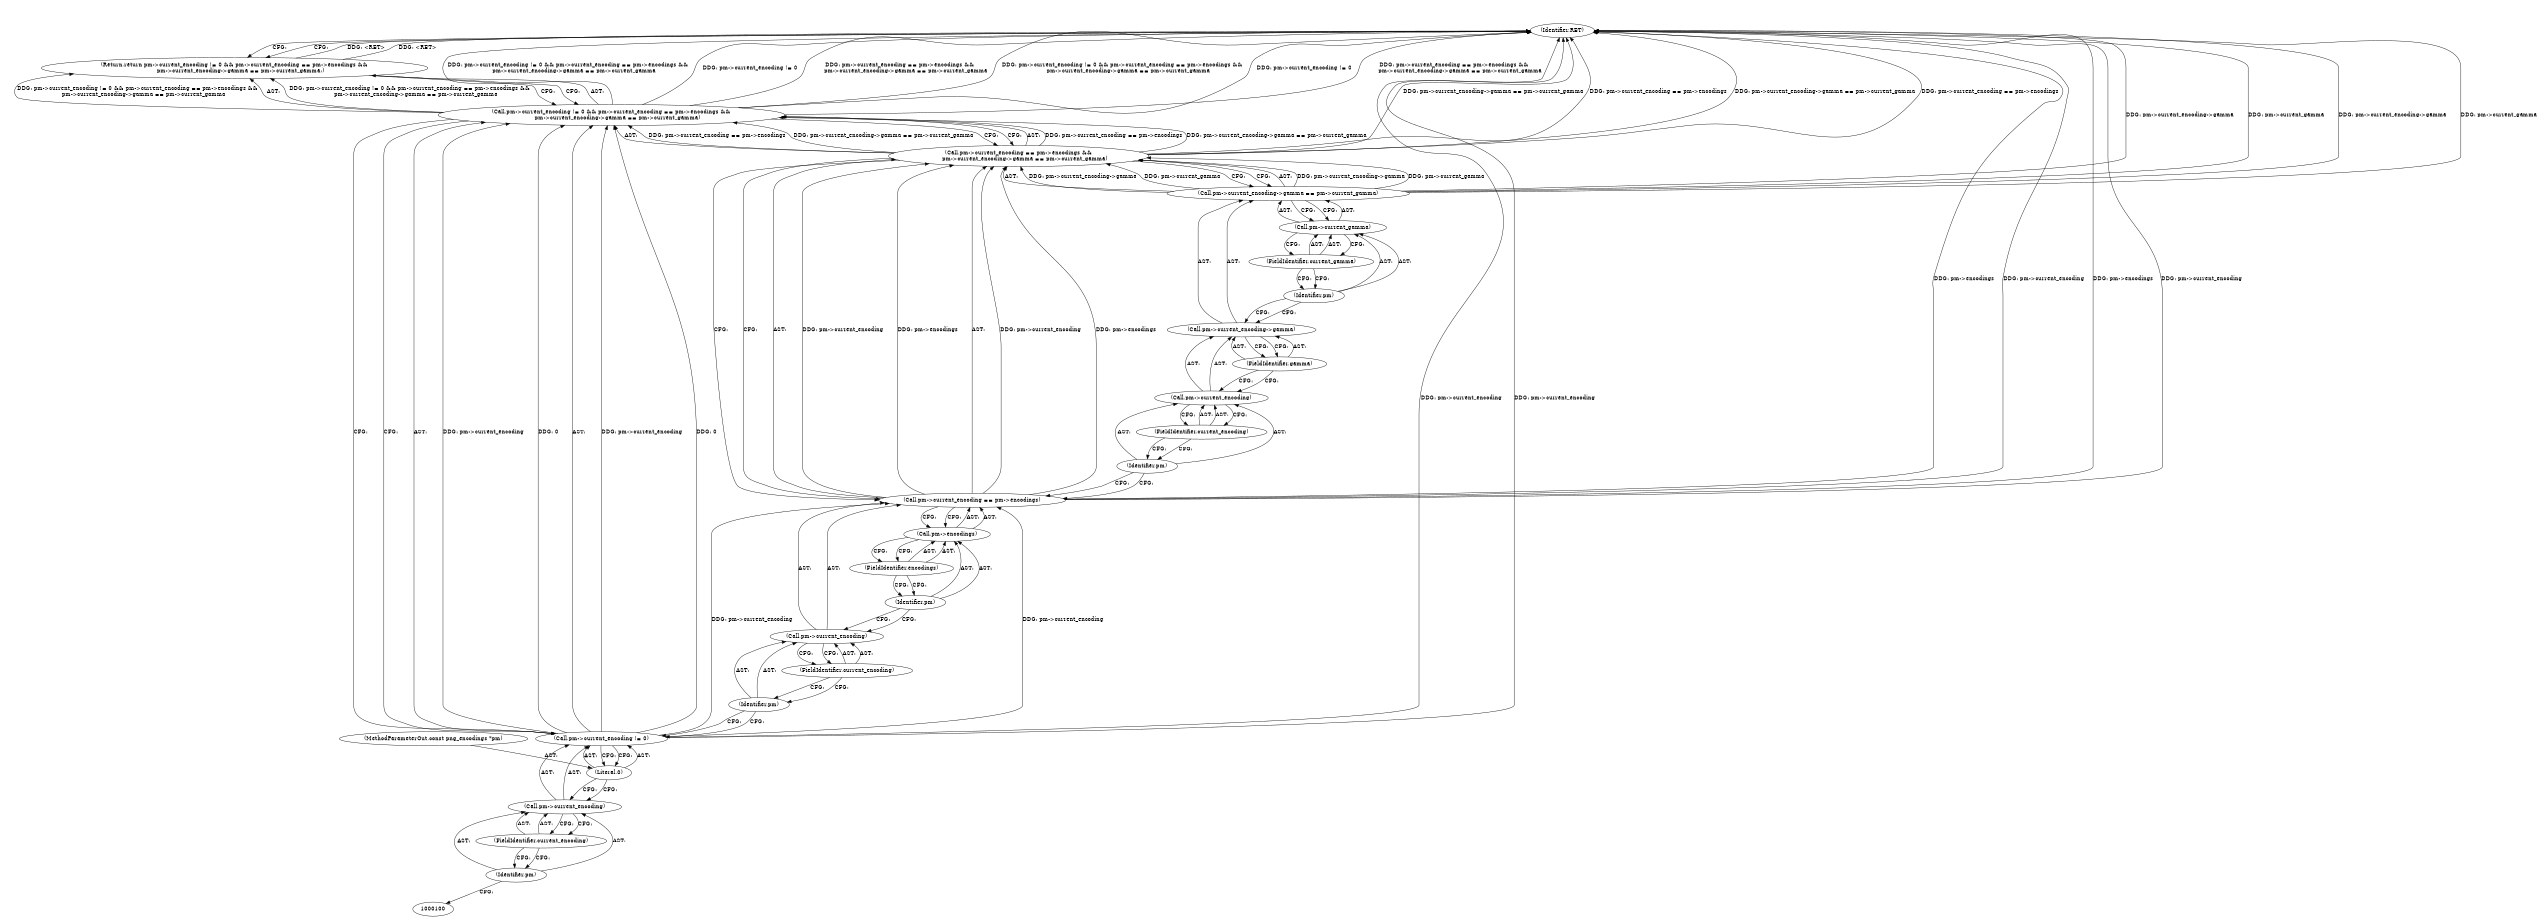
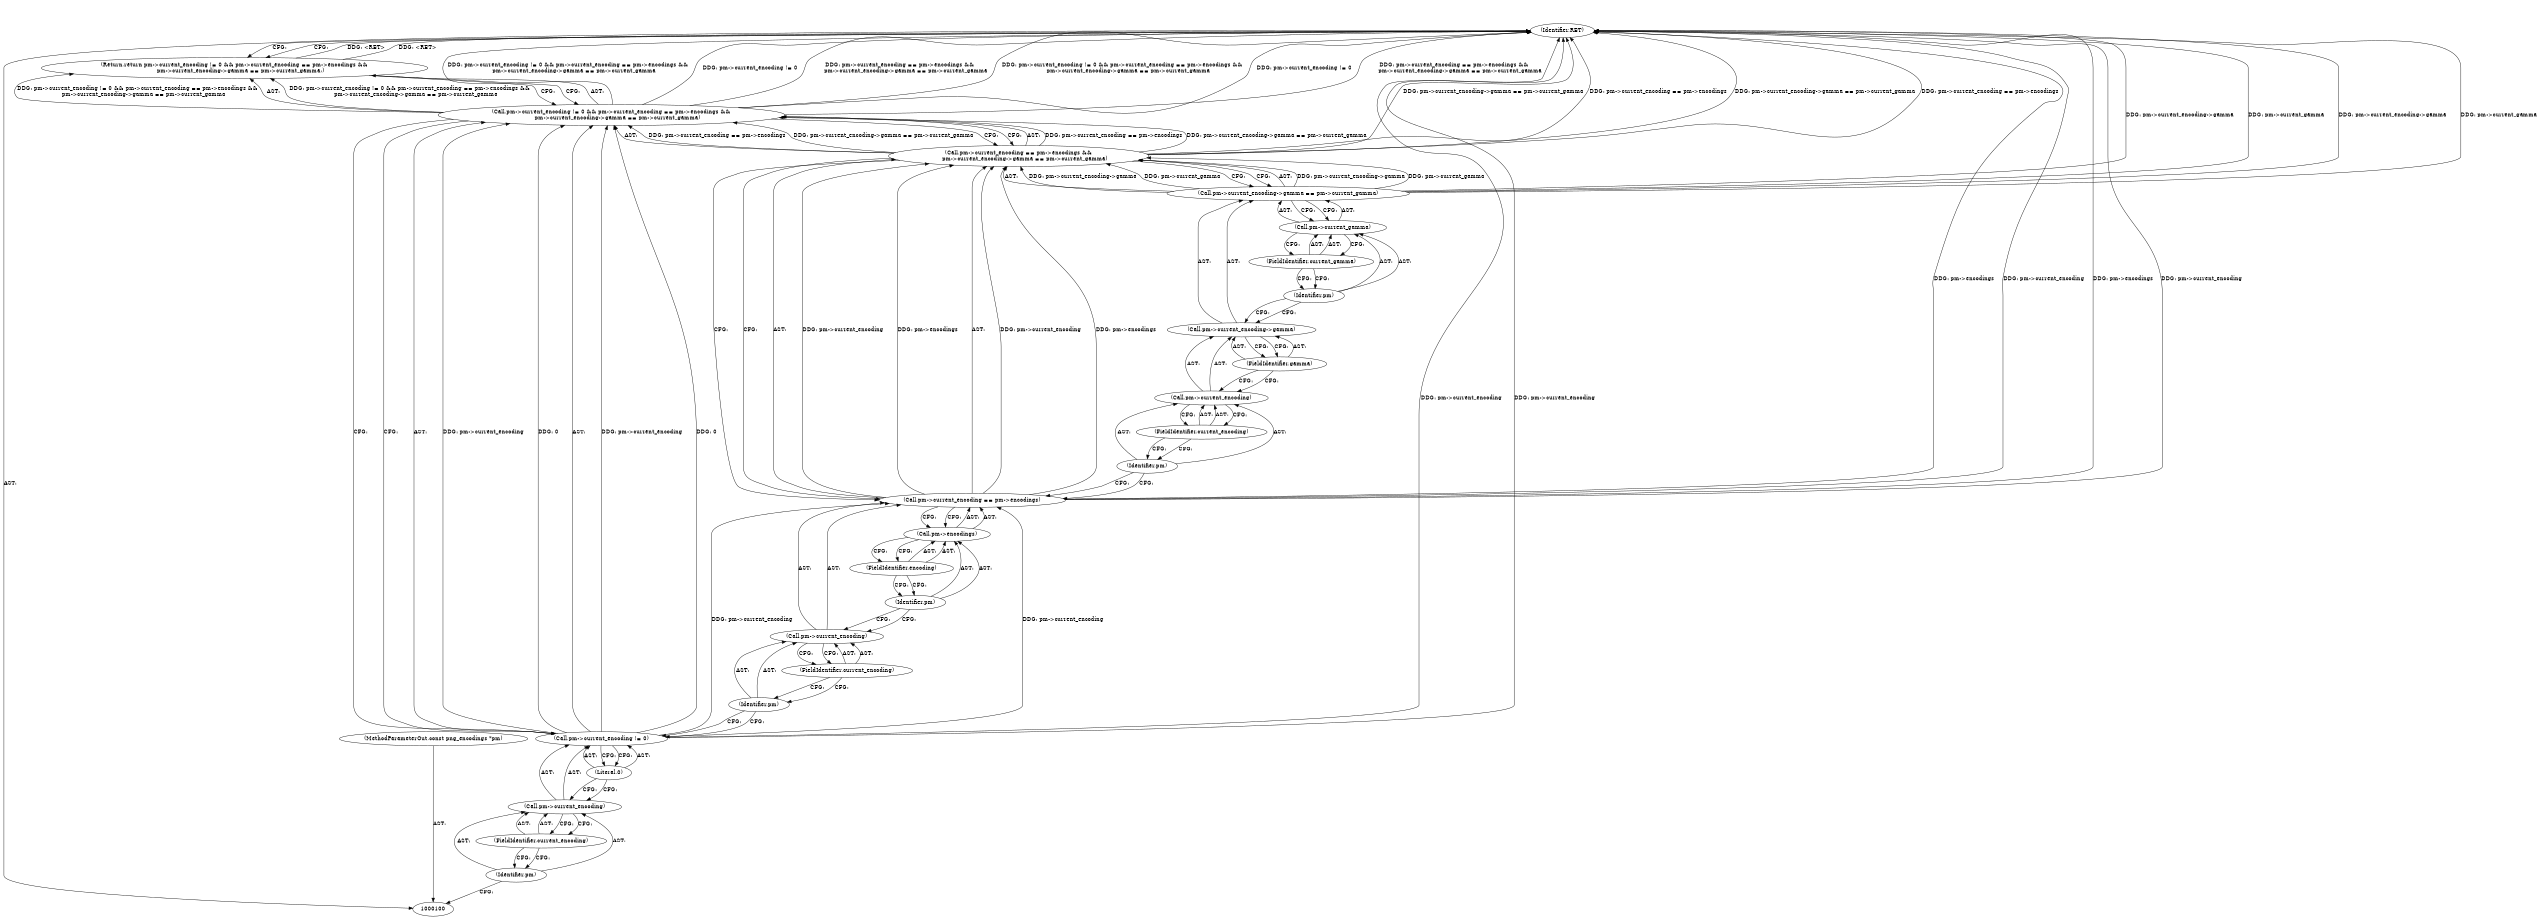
none -> (159, 48)
(902, 568) -> (902, 568)
(530, 756) -> (433, 822)
